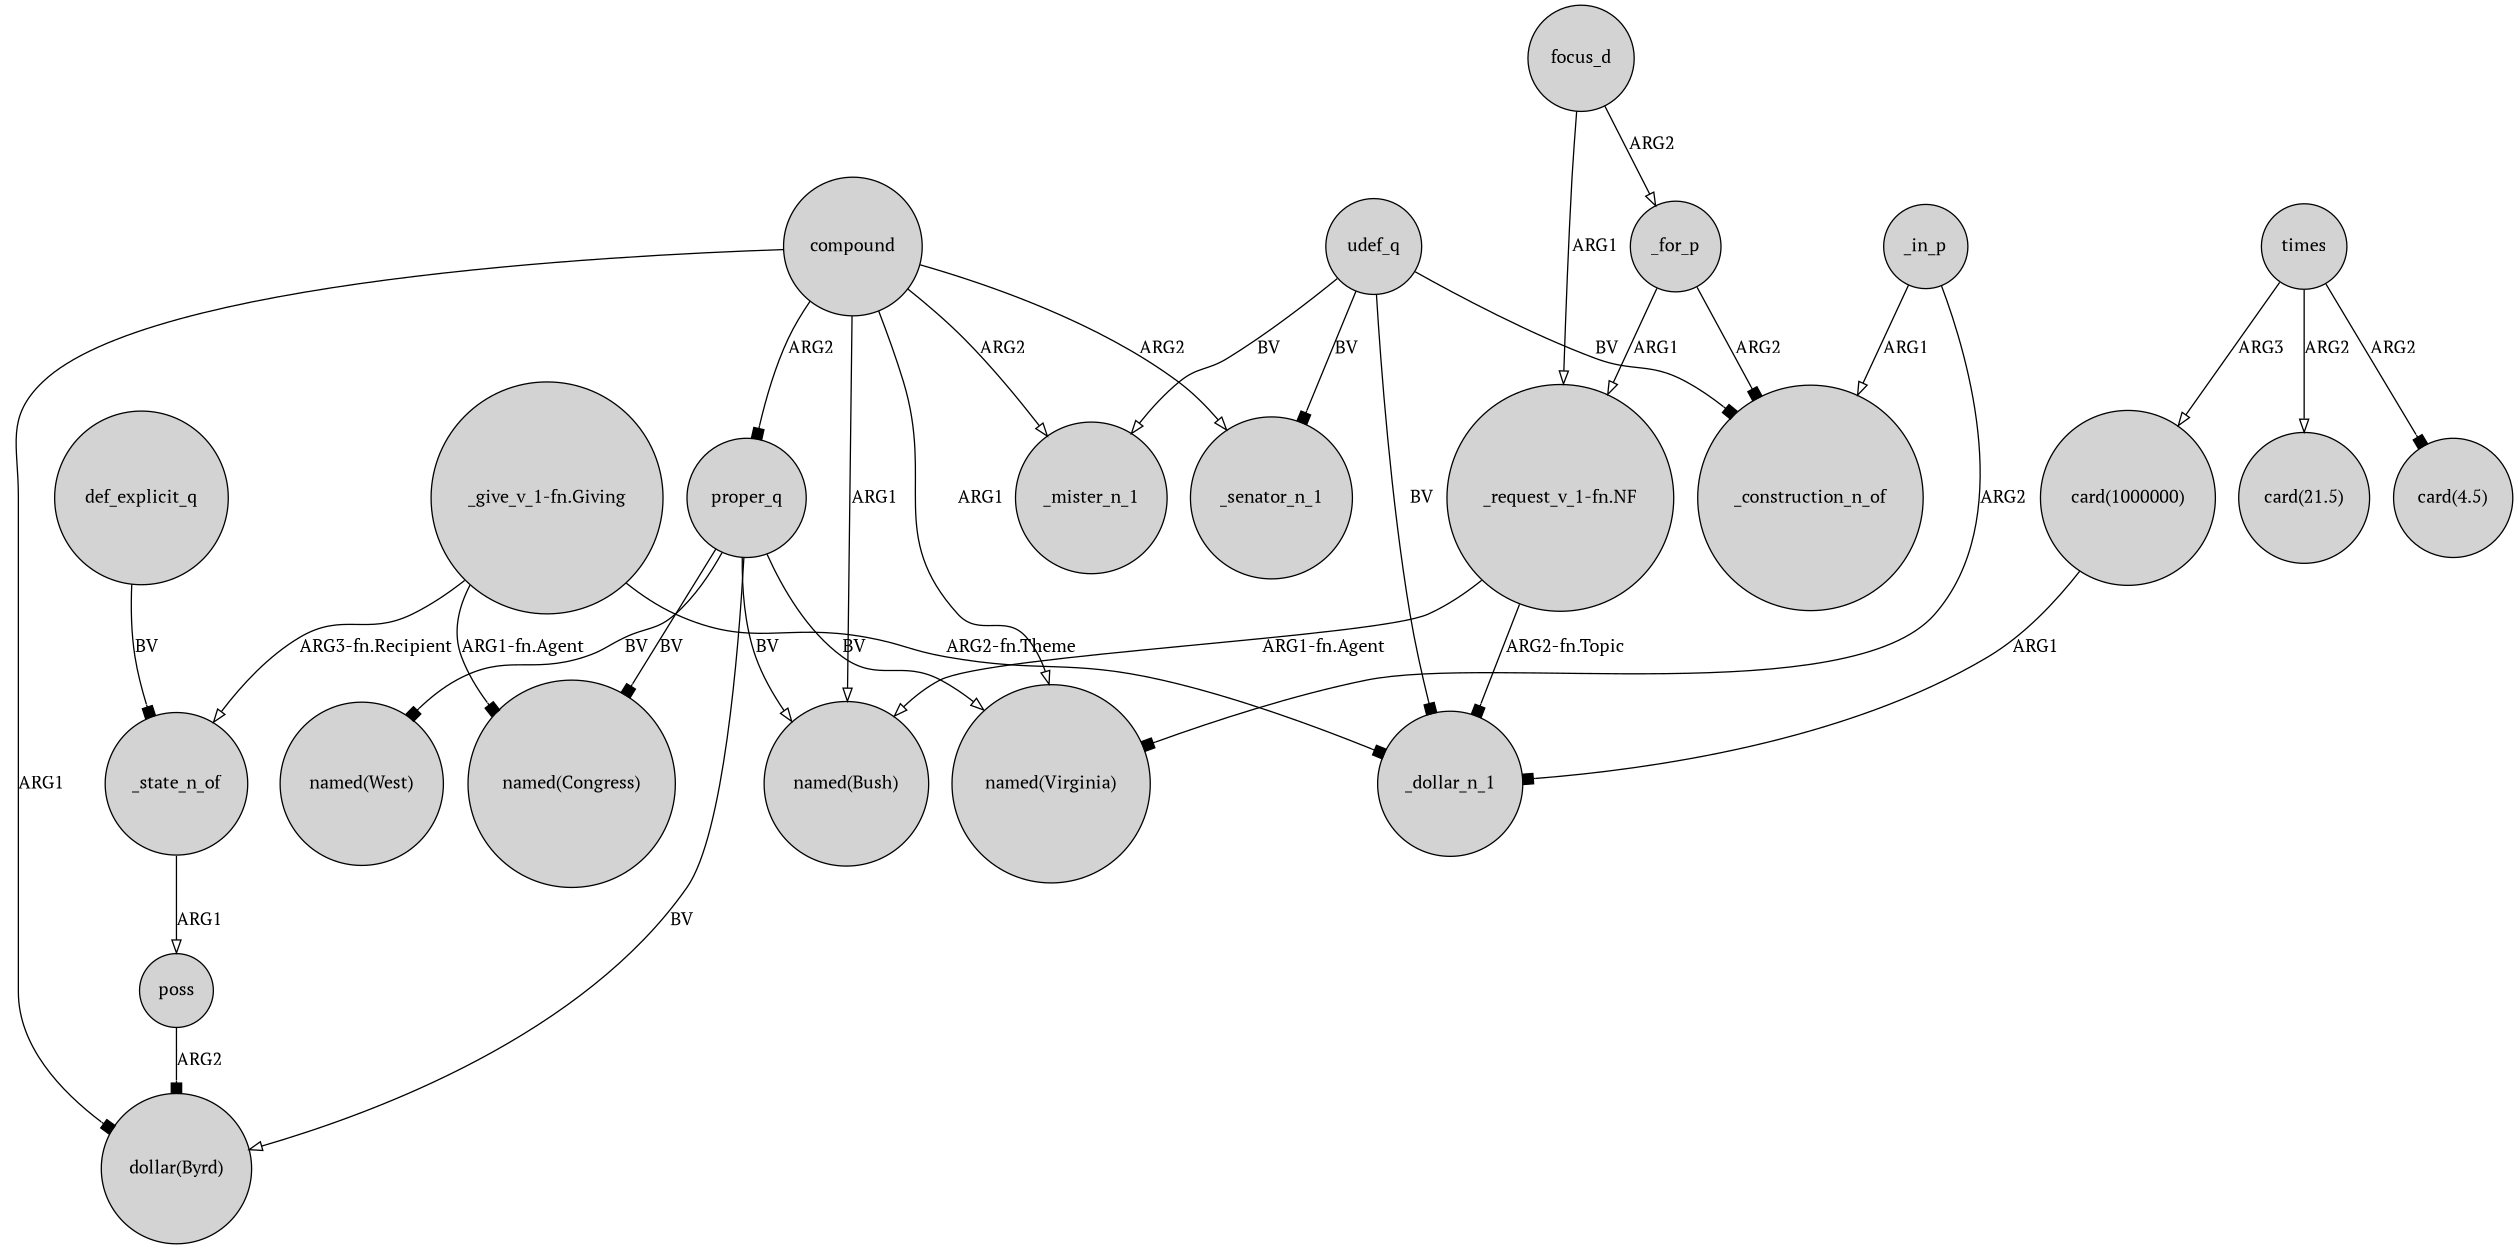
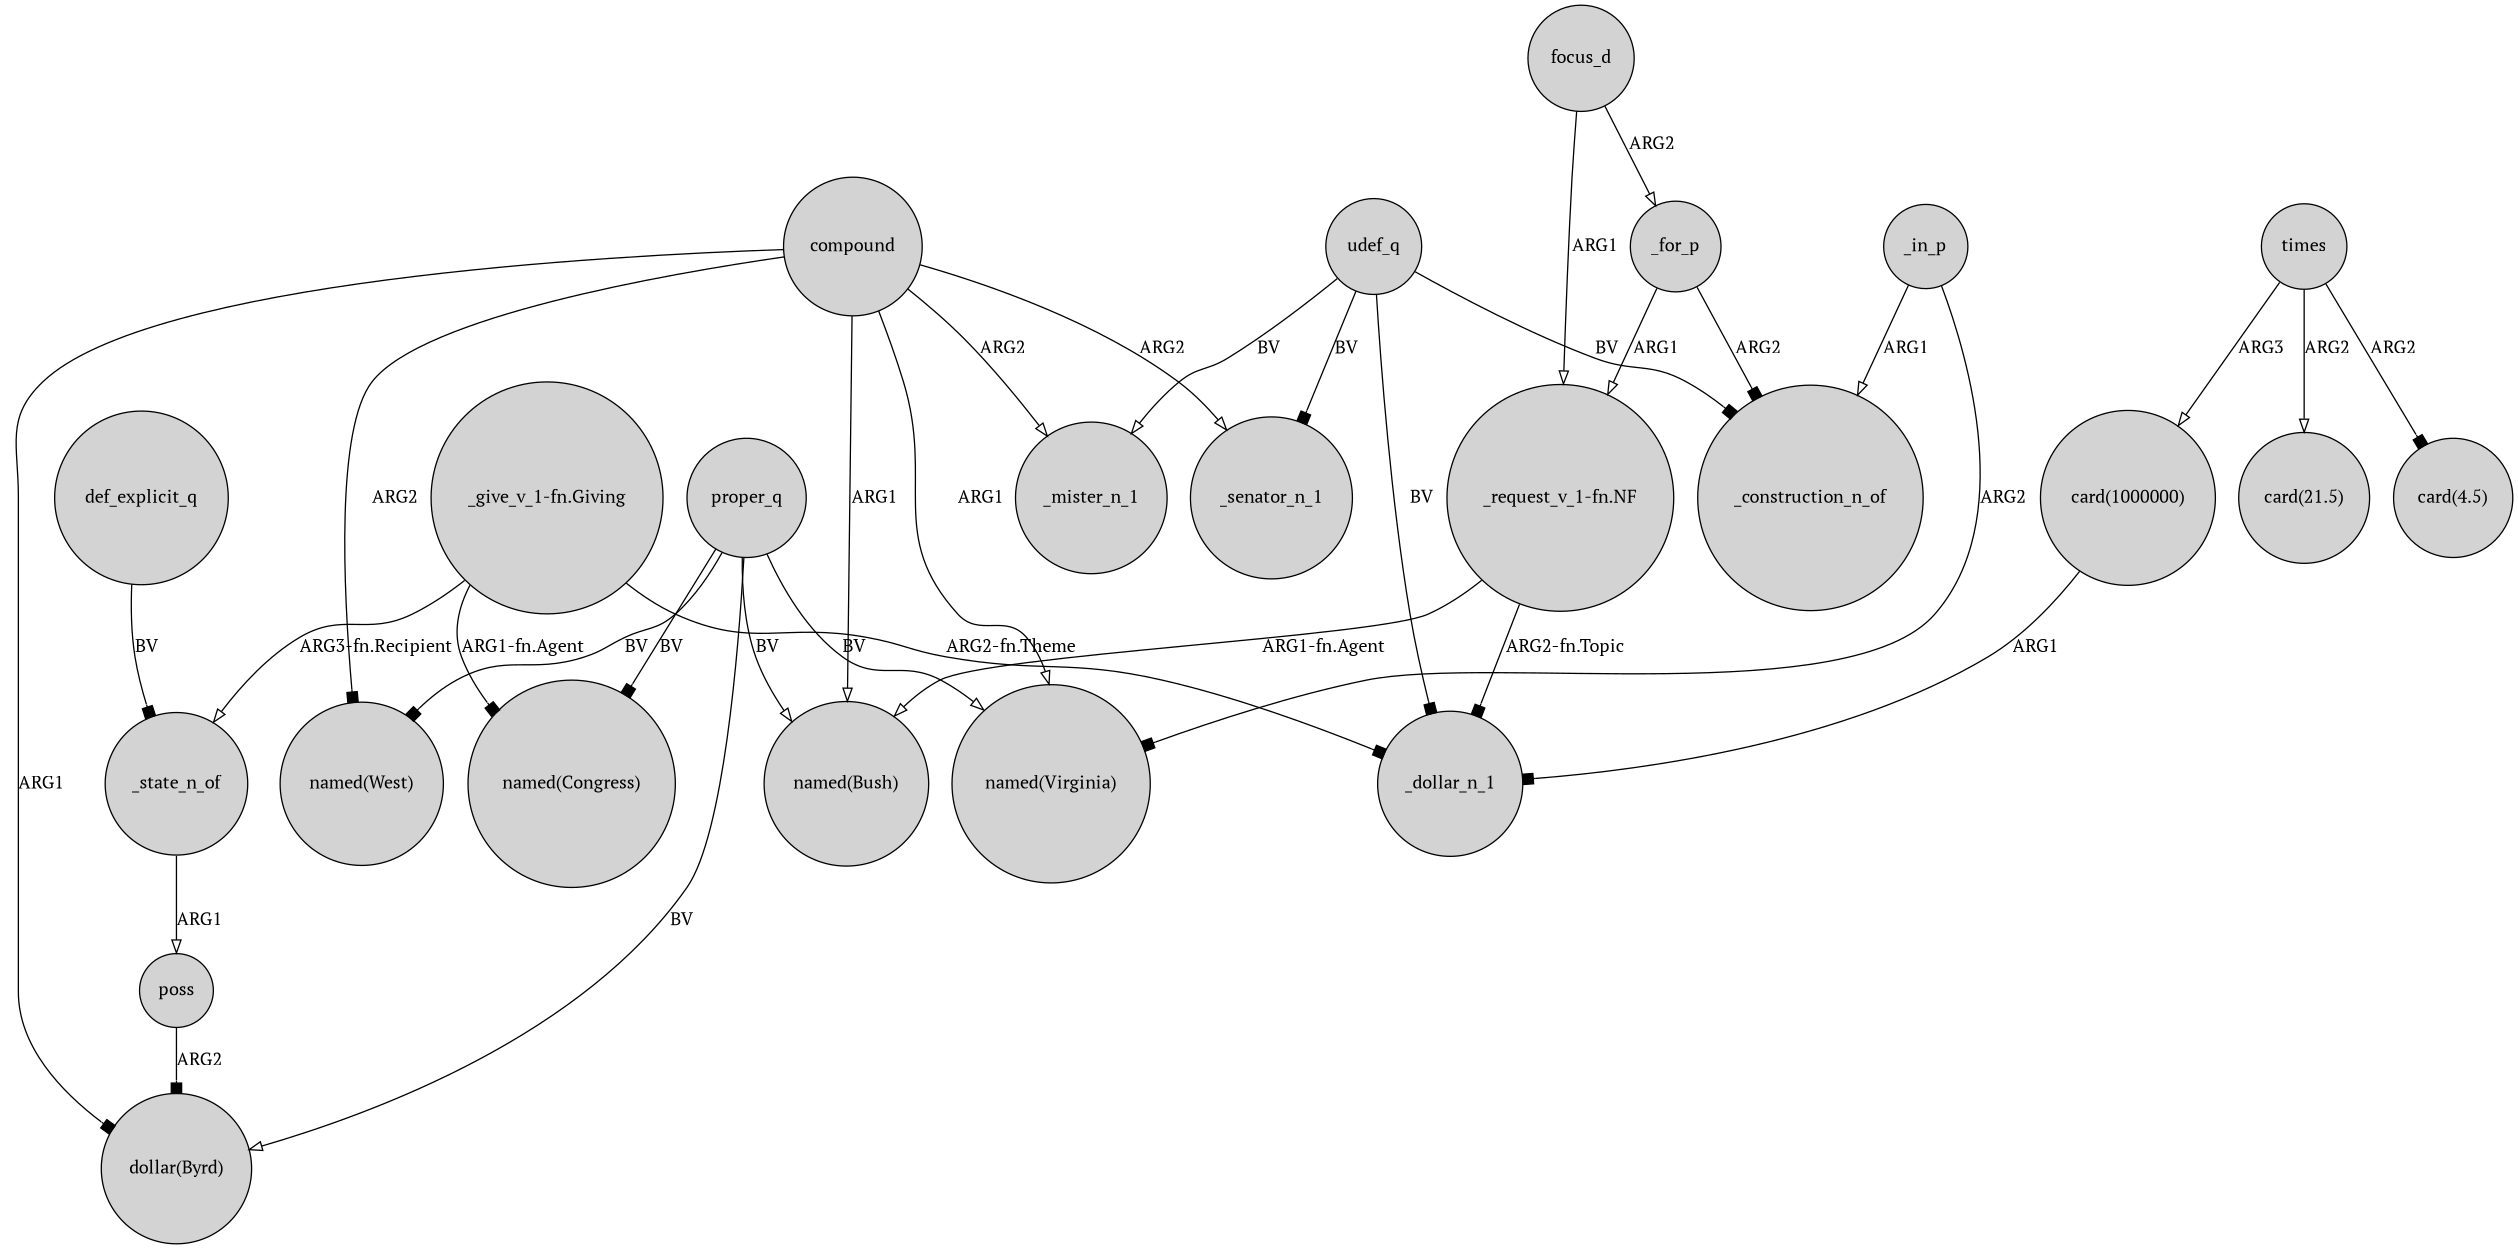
(779, 361) -> (423, 347)
